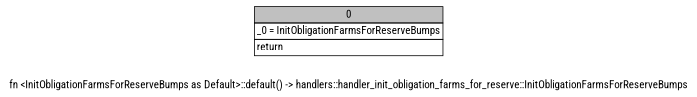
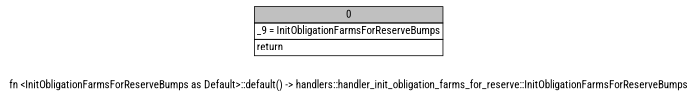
(349, 31) -> (349, 31)
